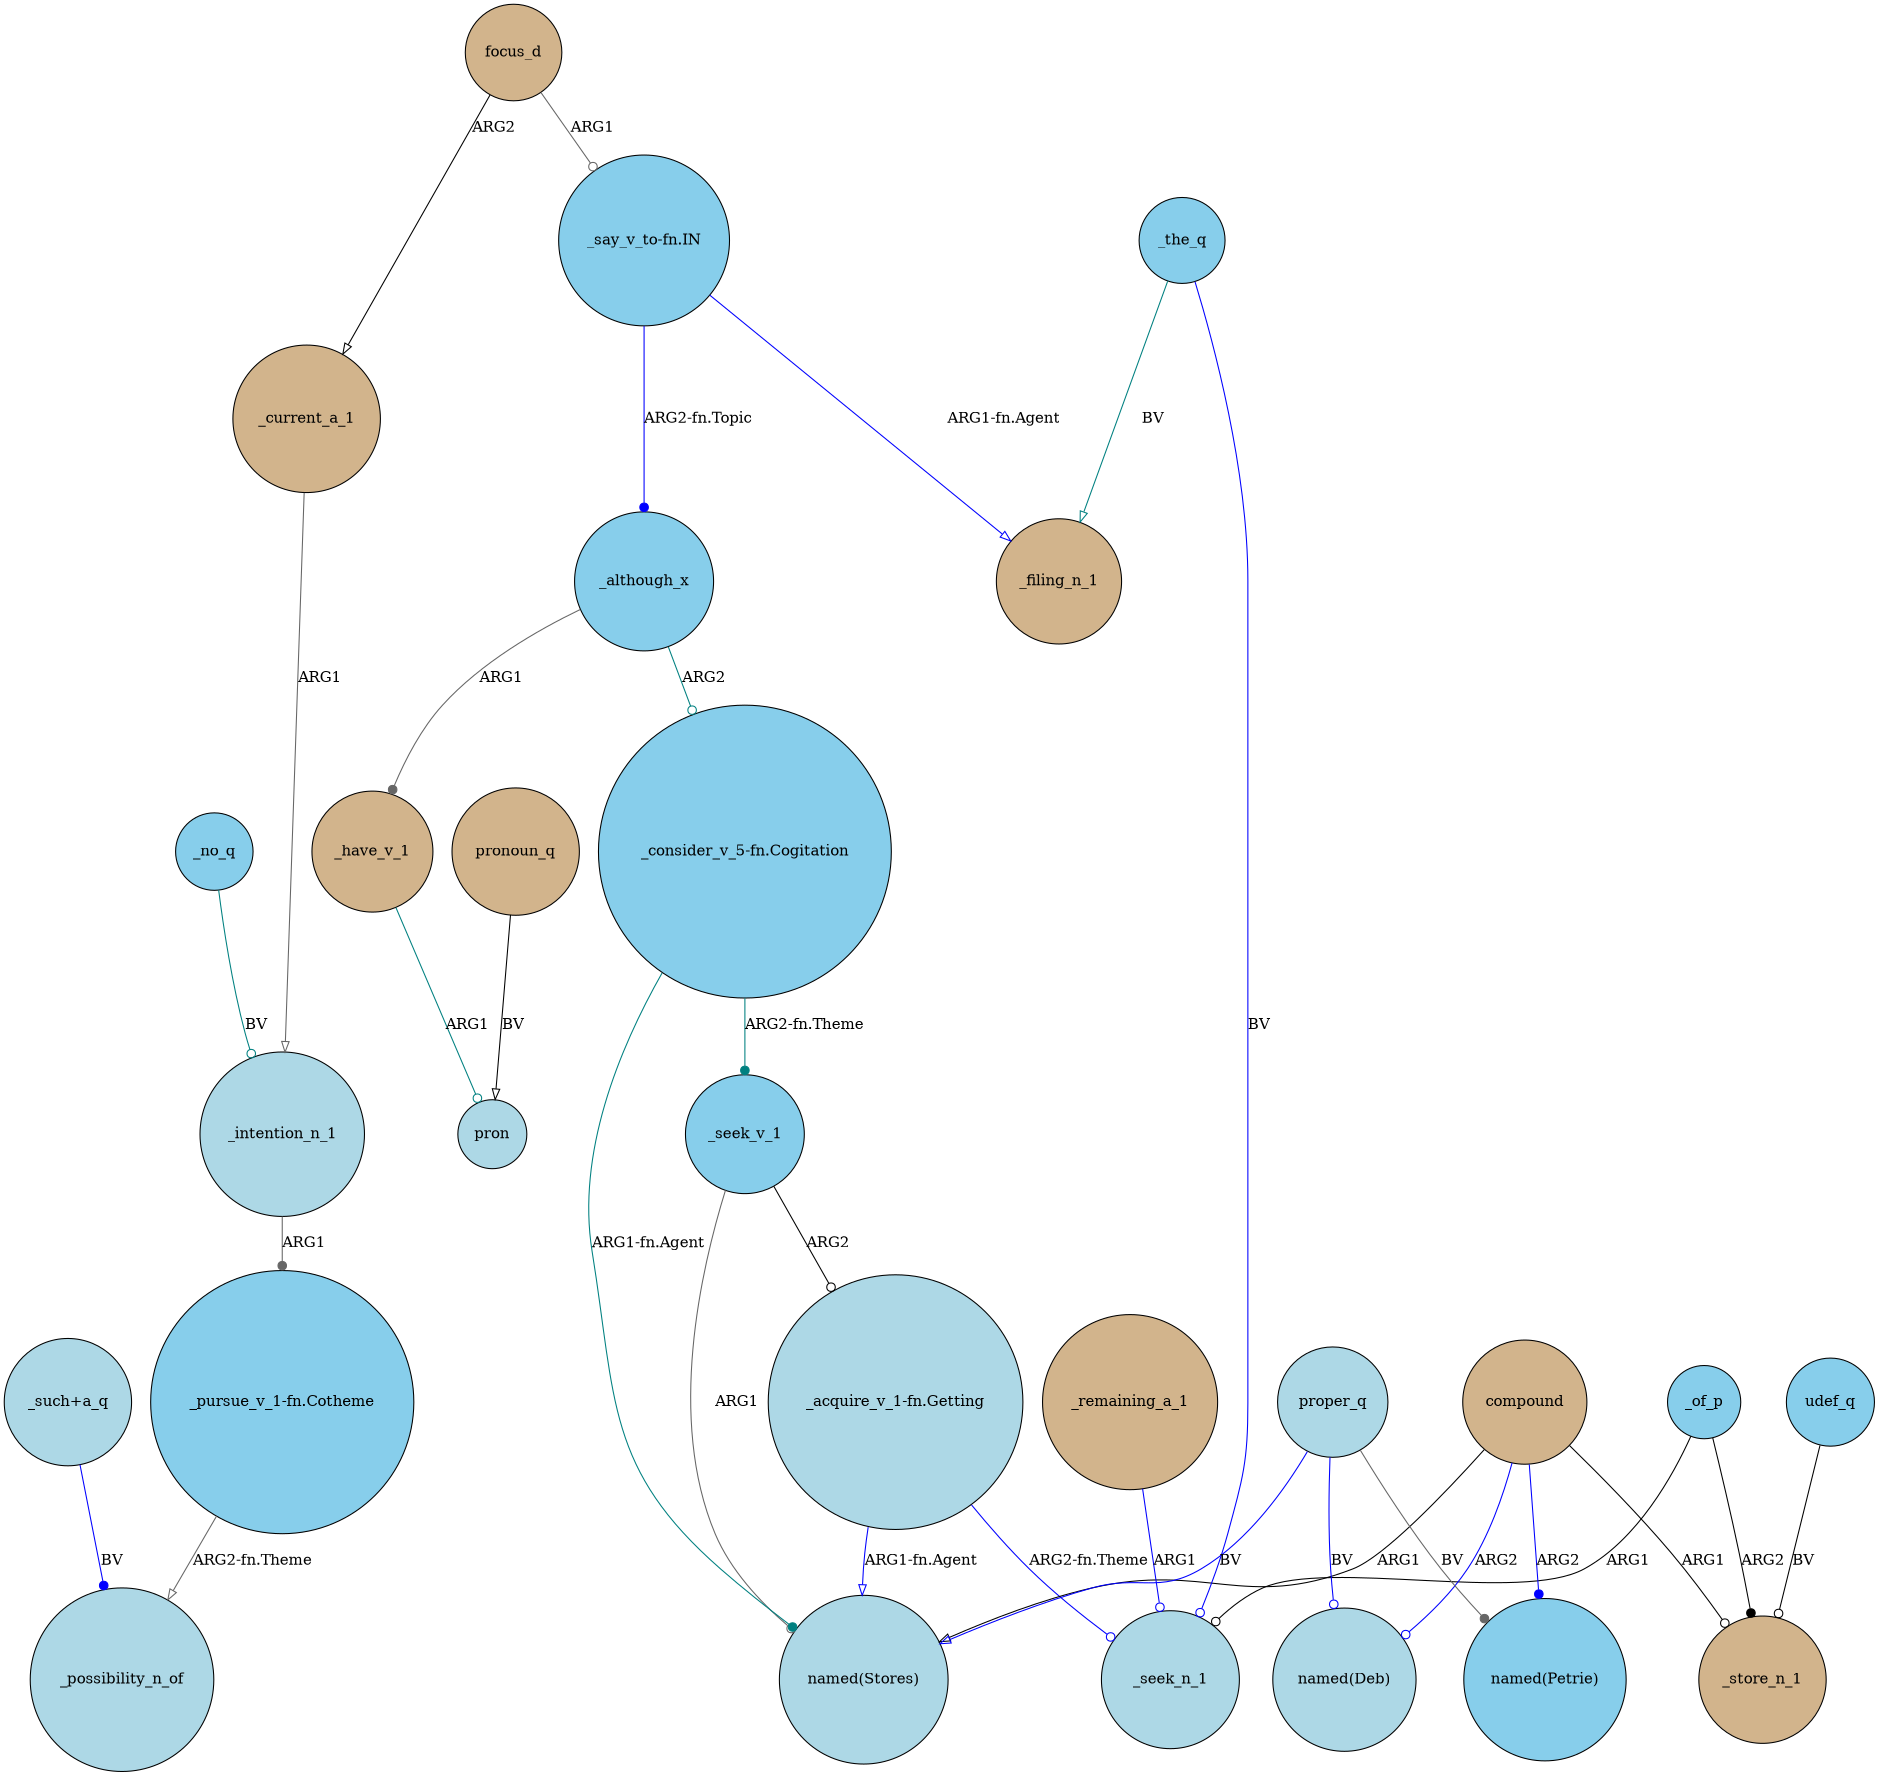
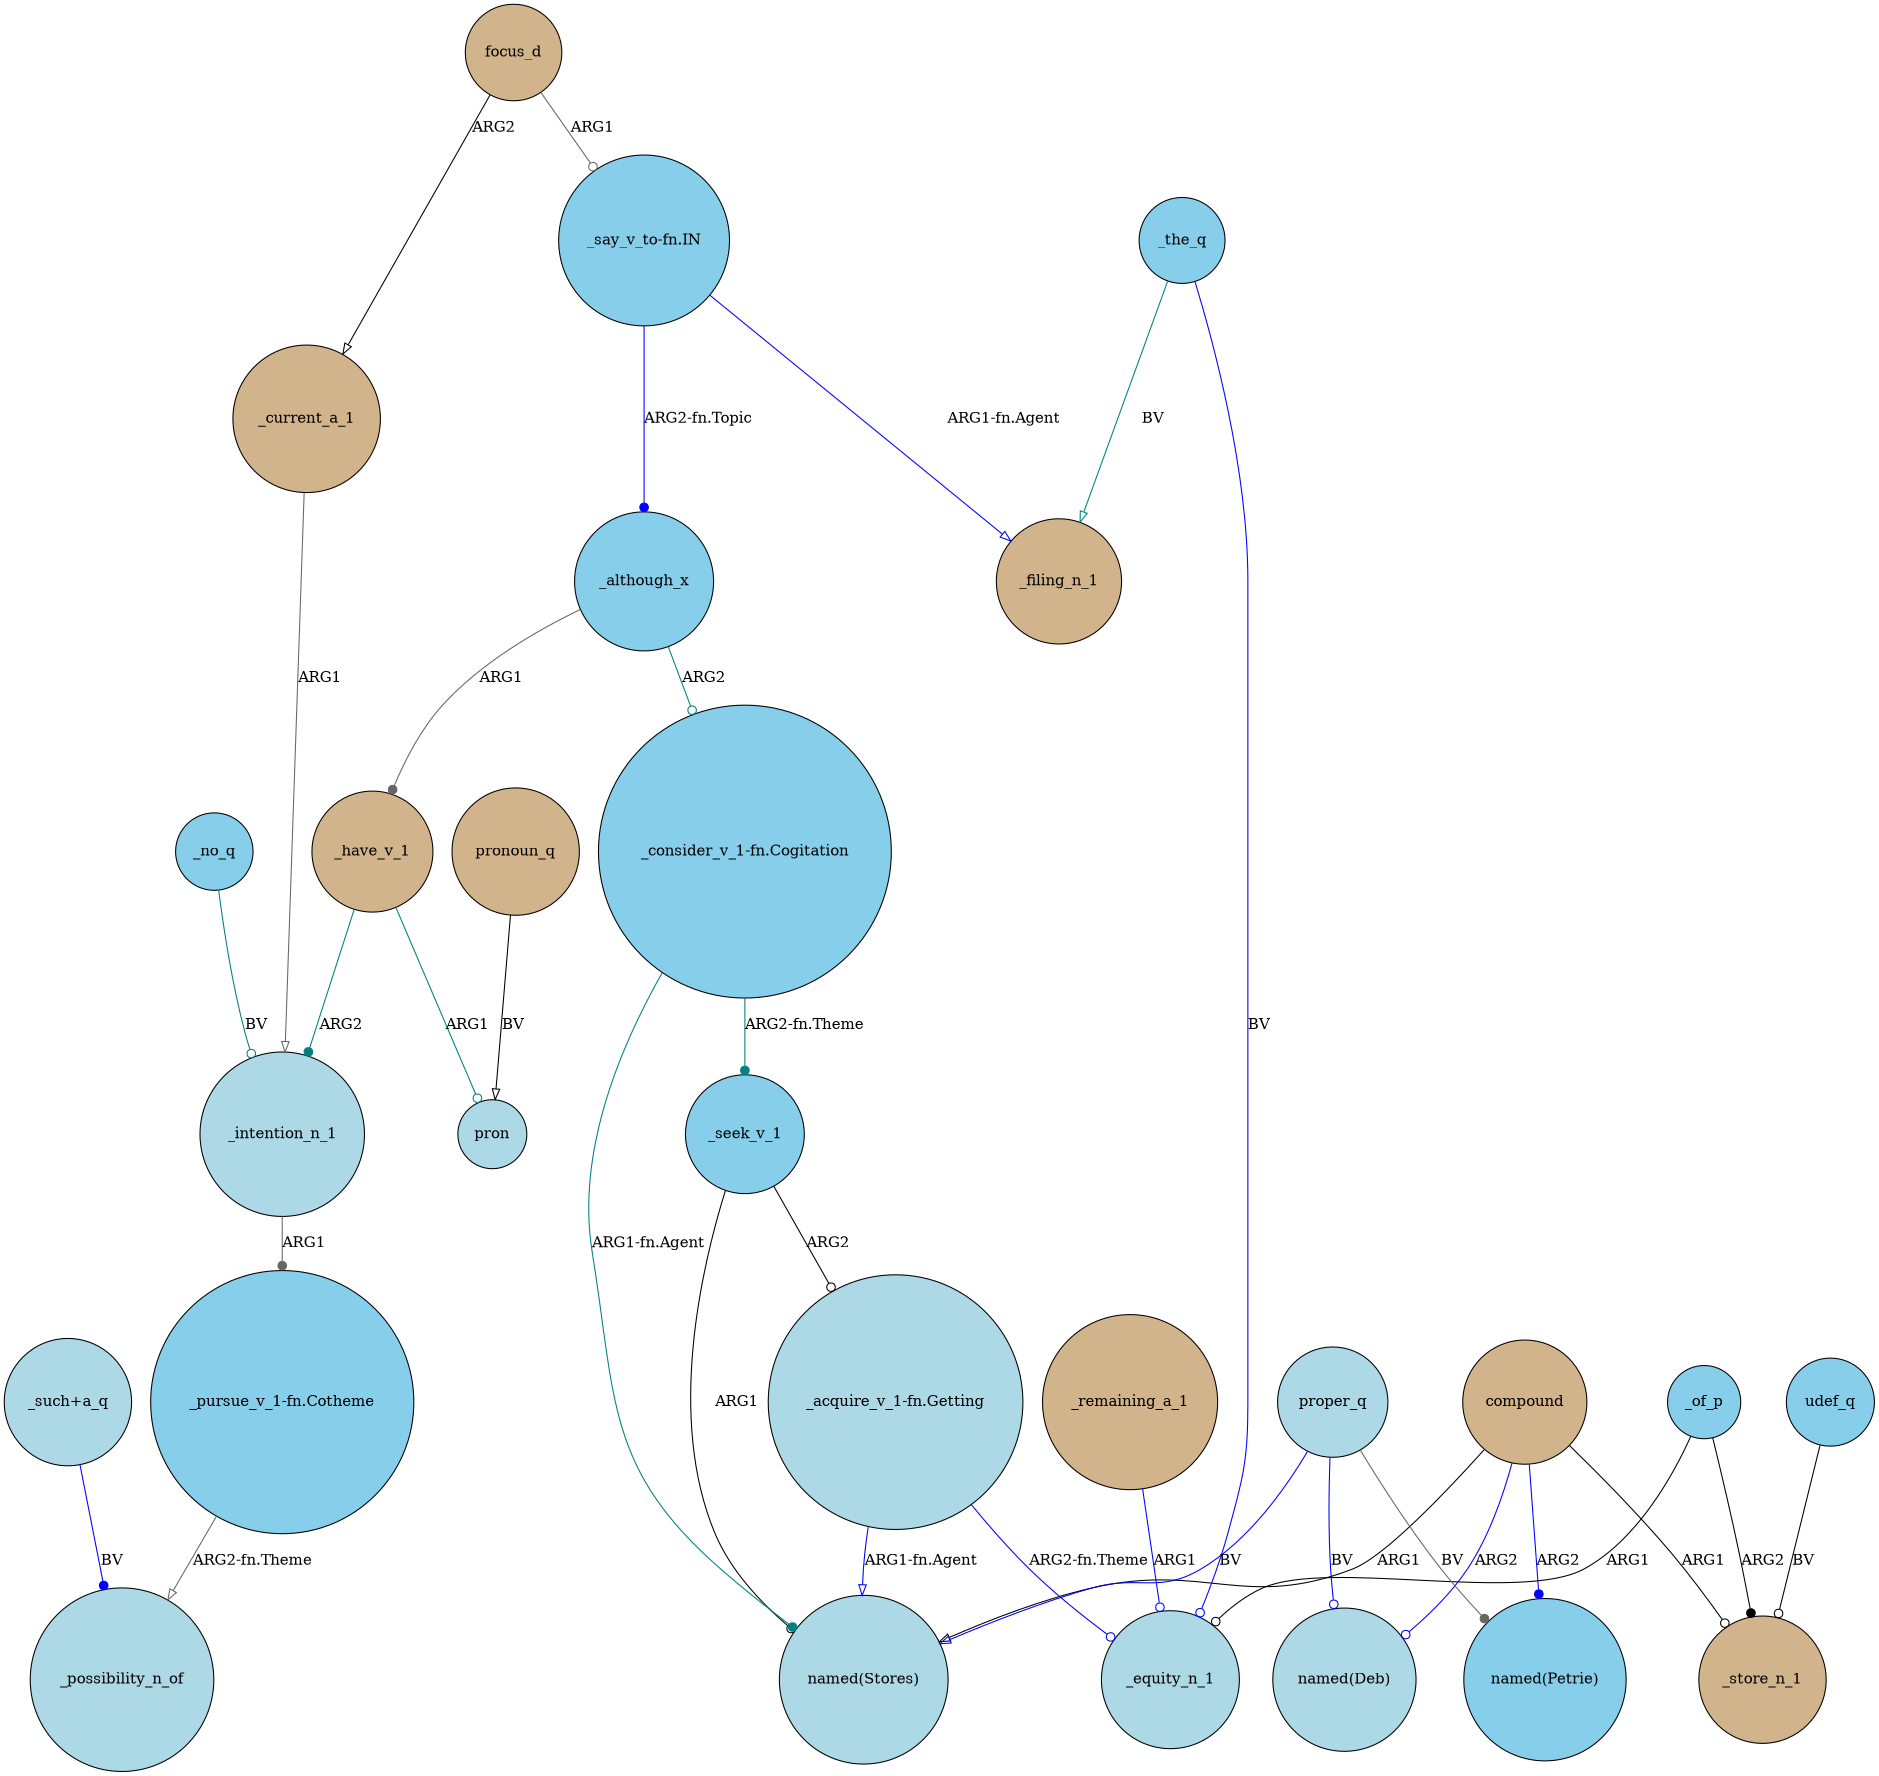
(745, 852) -> (745, 852)
none -> (332, 979)
(692, 1421) -> (692, 1421)
(1170, 1680) -> (1170, 1680)
